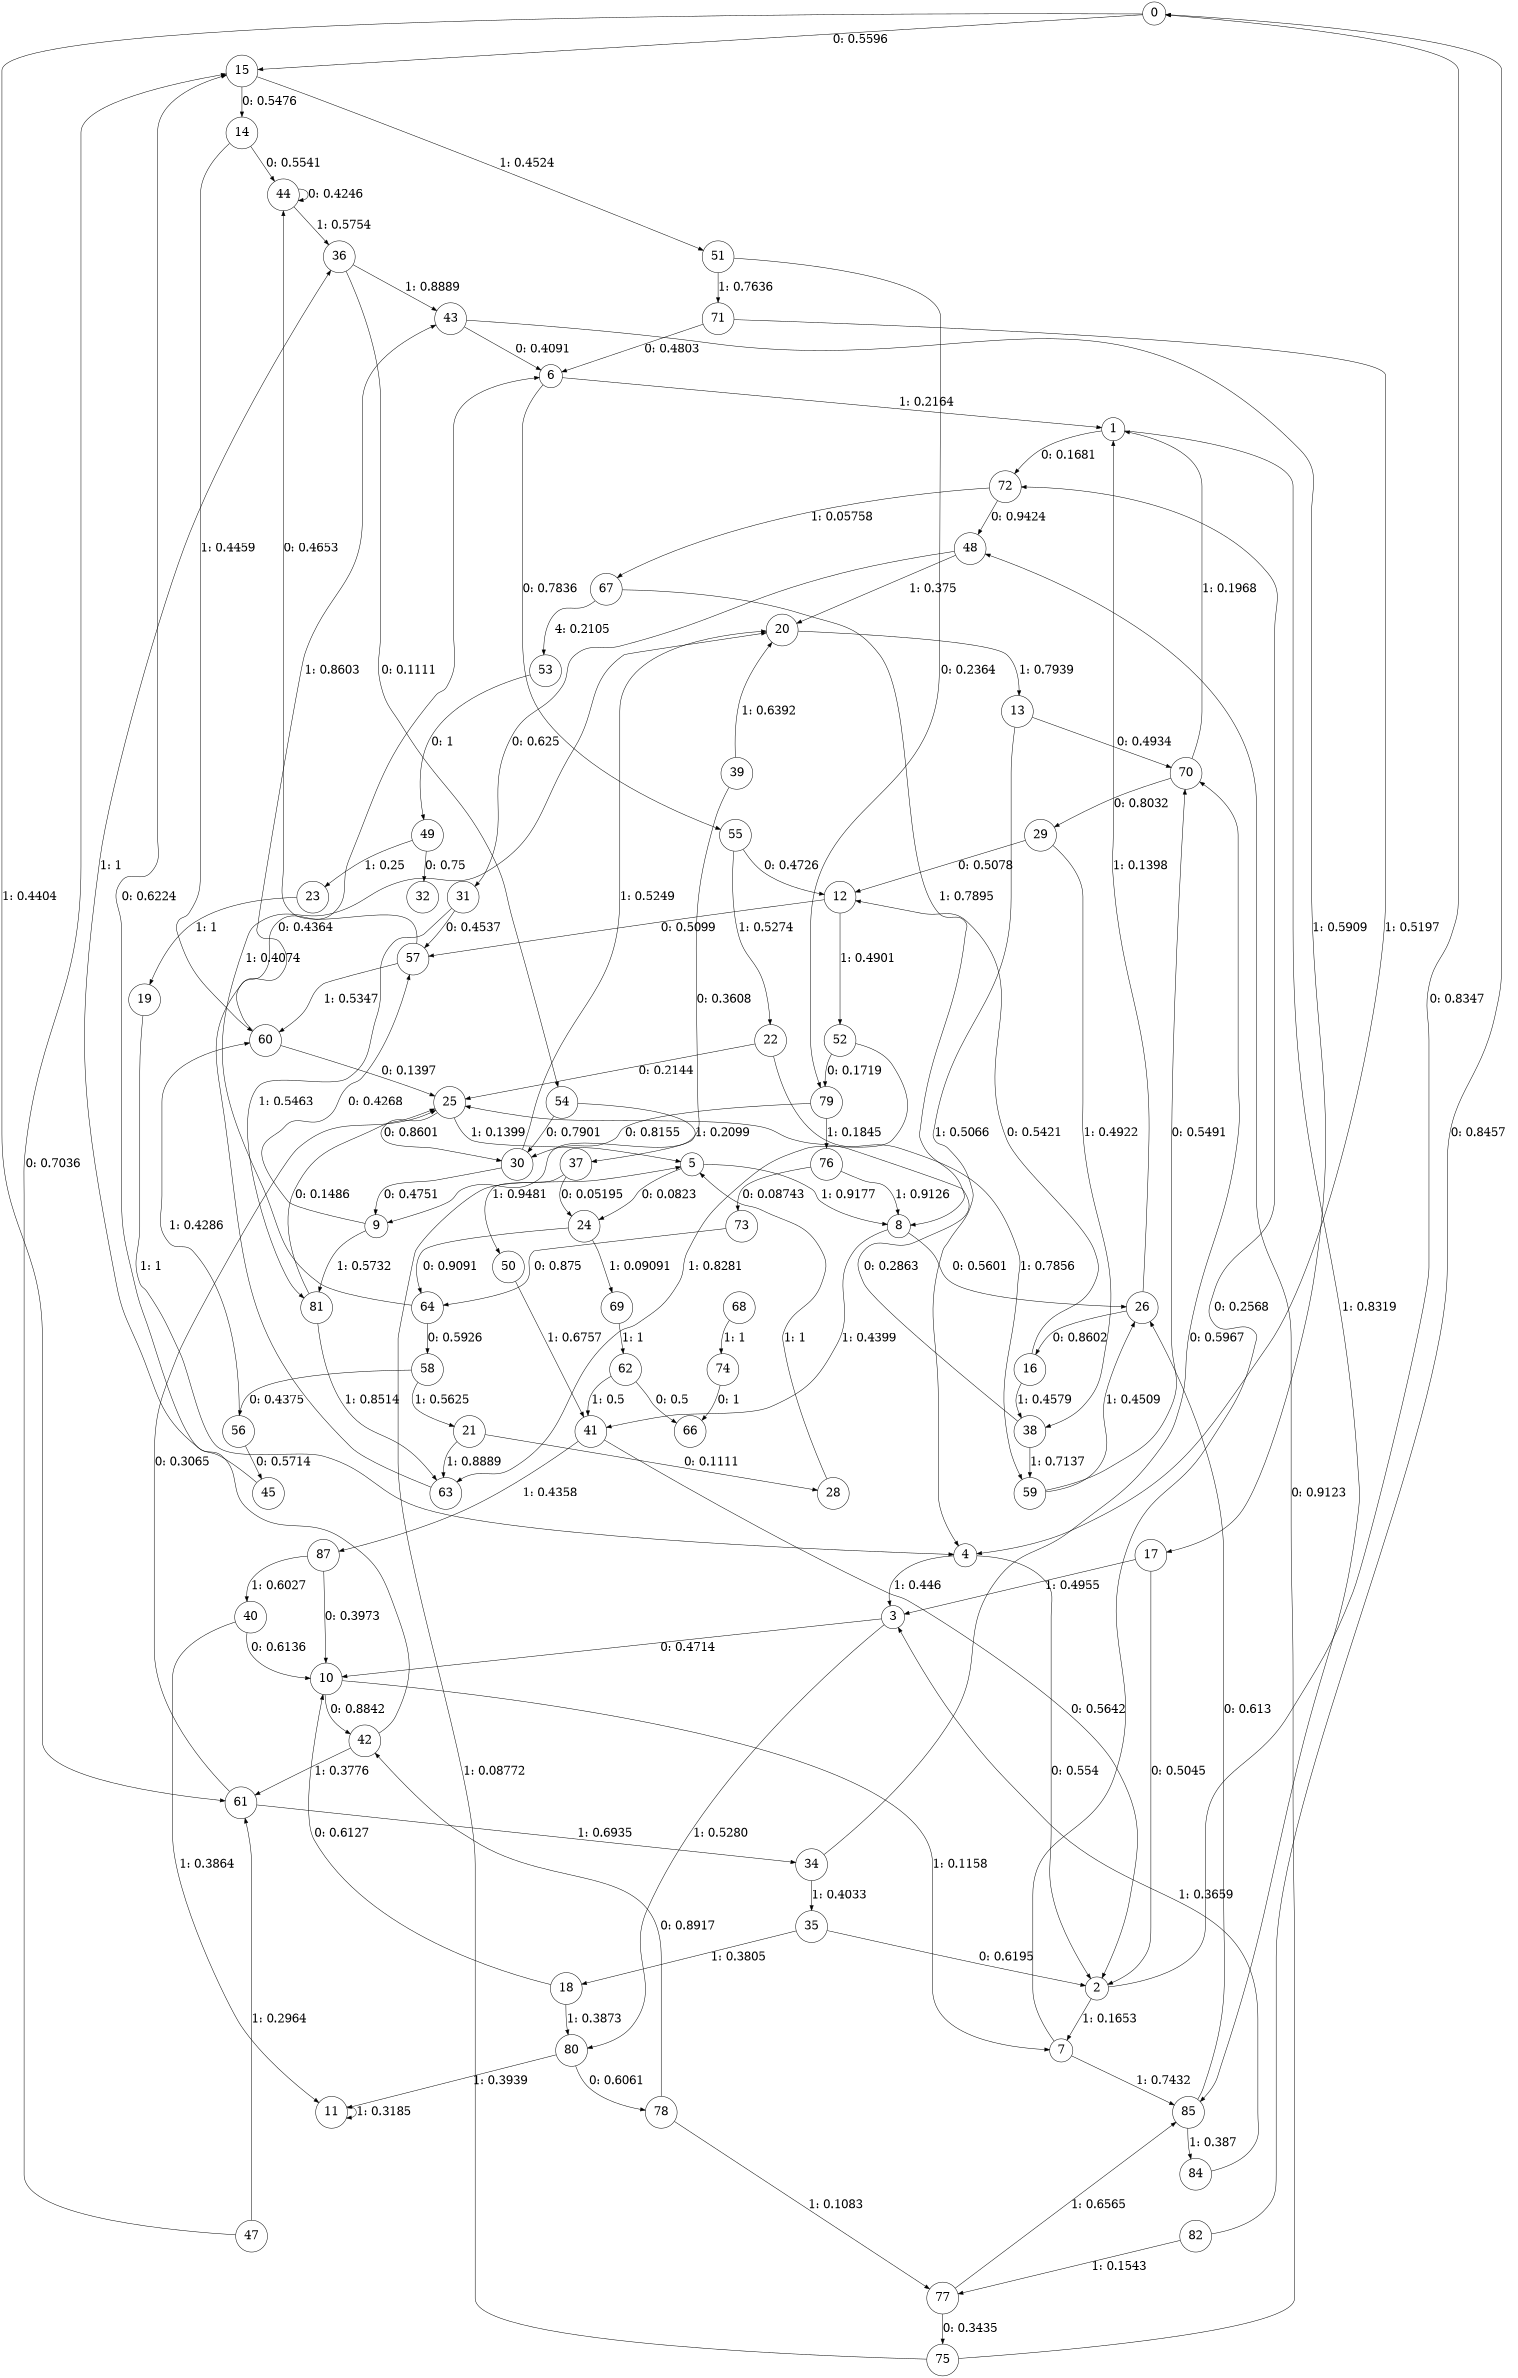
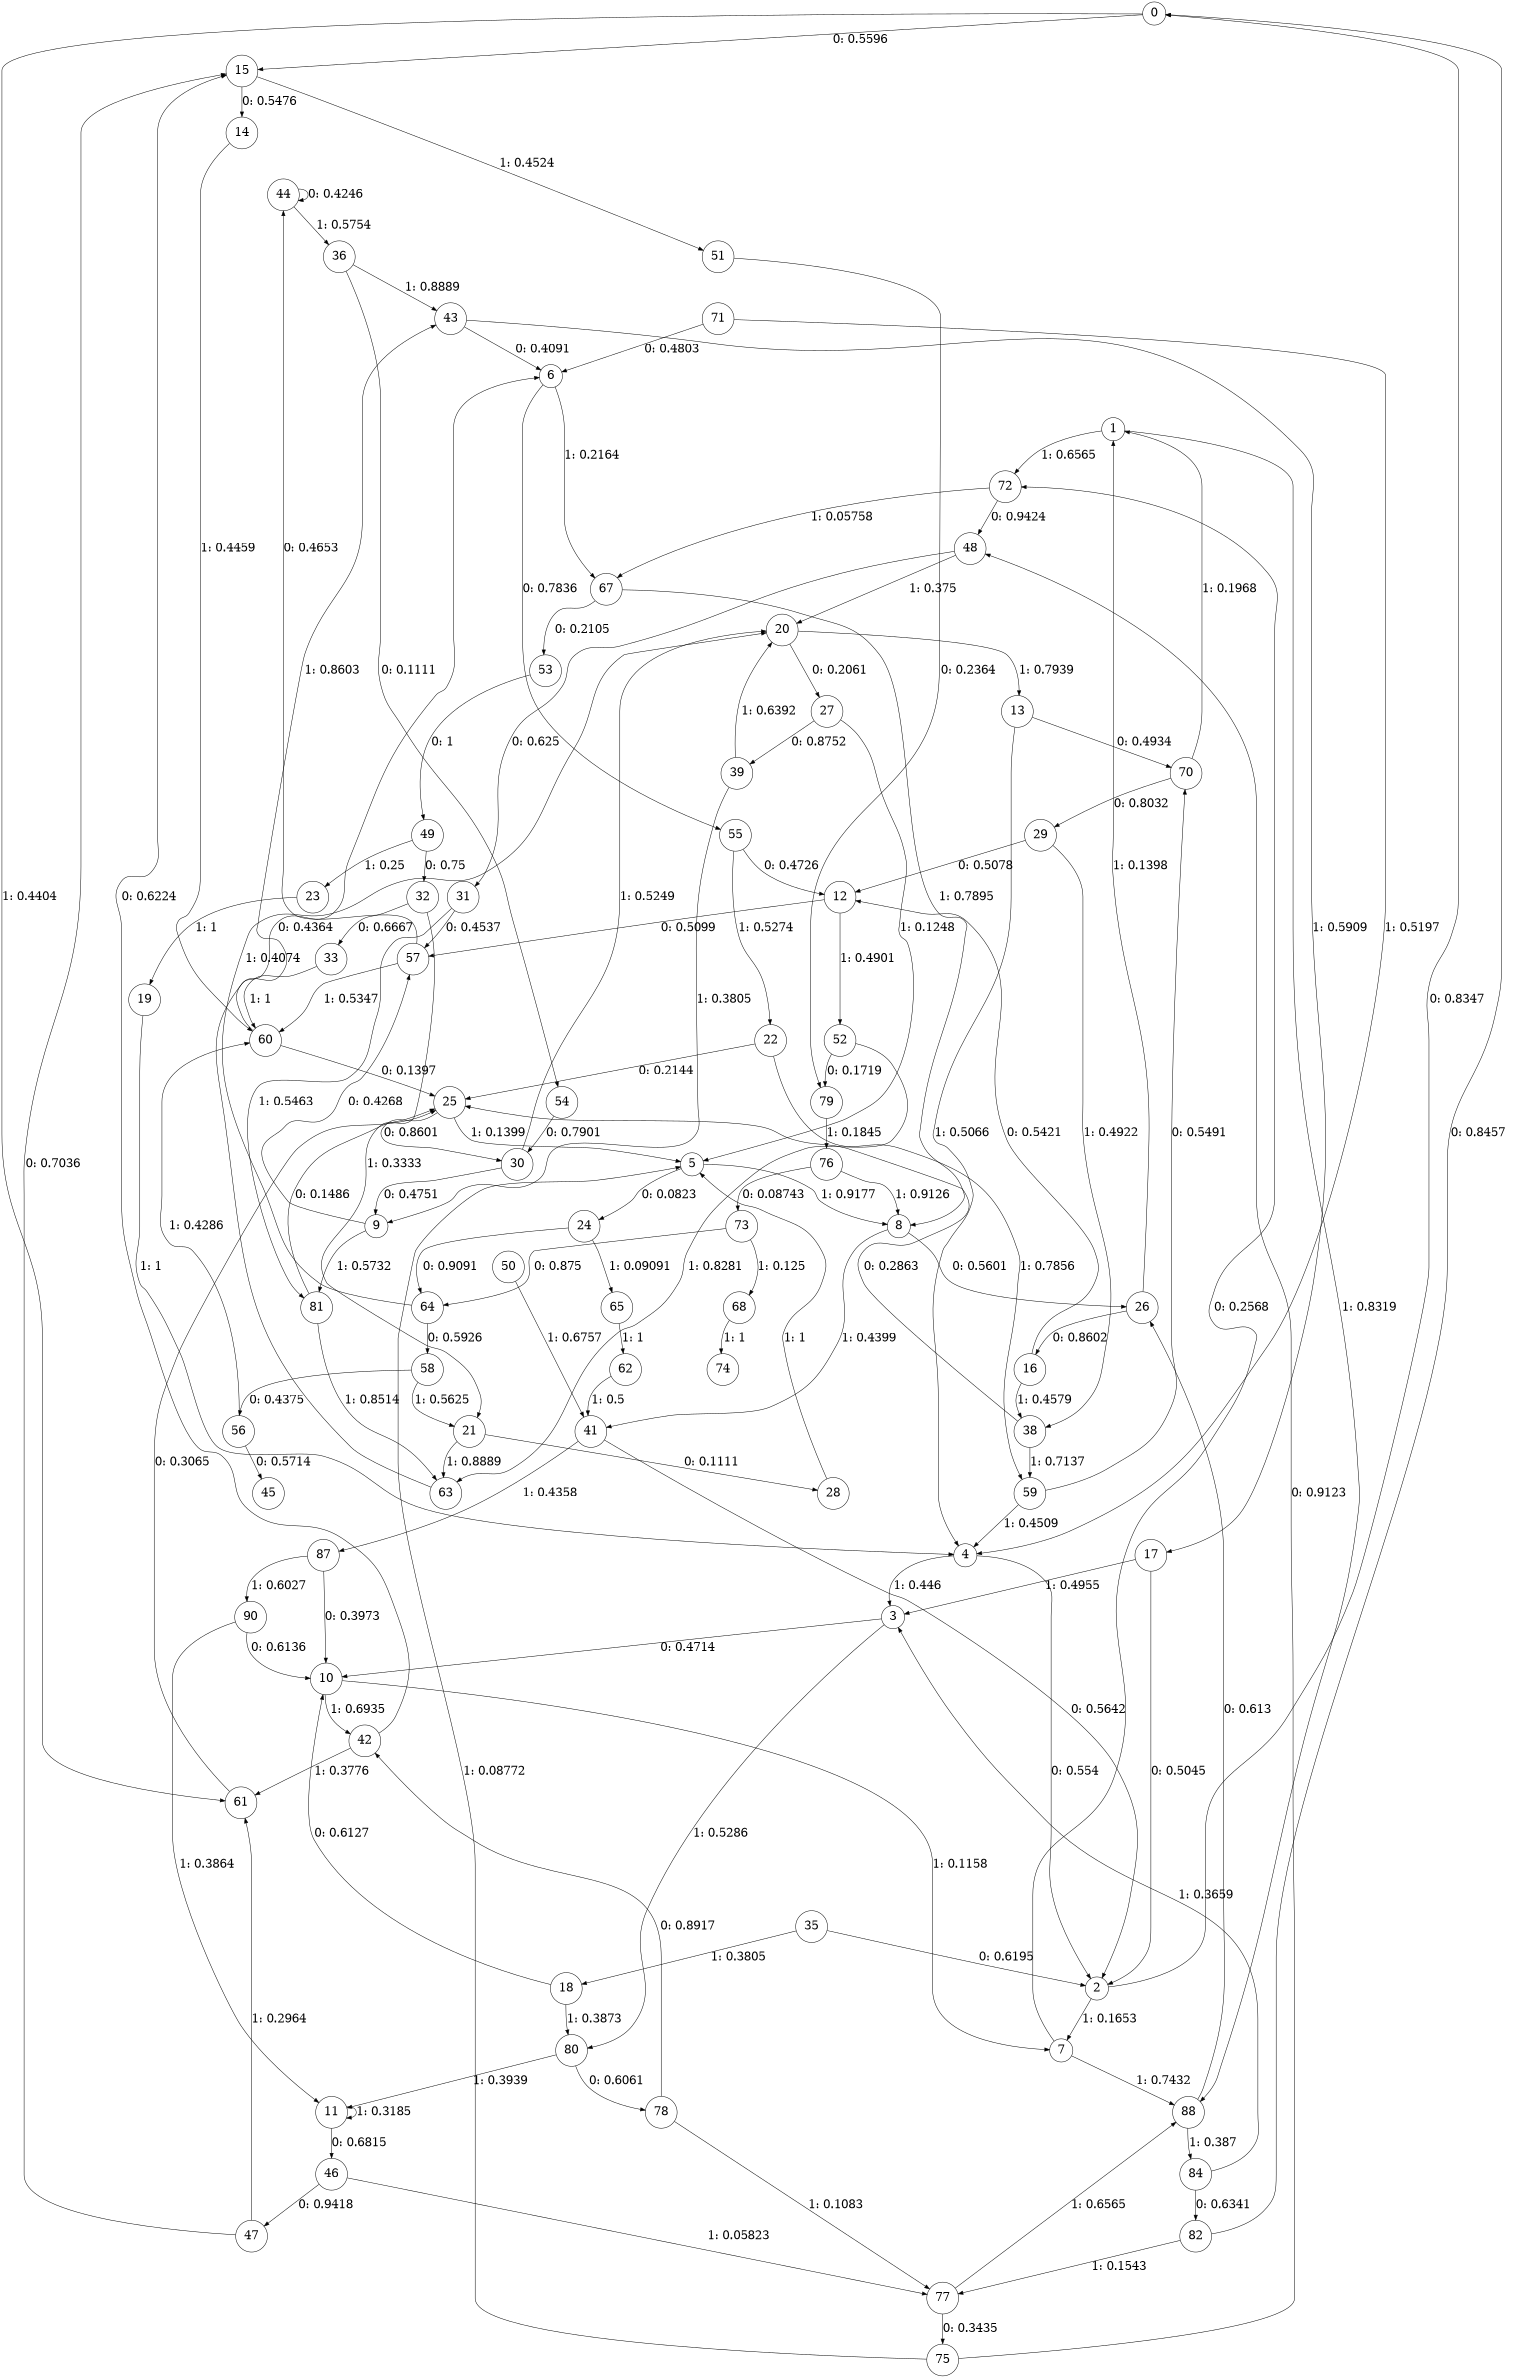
(261, 162) -> none
(718, 285) -> none
(829, 402) -> (564, 484)
(1074, 456) -> (1074, 456)
(587, 630) -> (587, 630)
none -> (827, 711)
(97, 884) -> none
none -> (331, 959)
(729, 1000) -> (729, 1000)
(662, 1117) -> none
(576, 1164) -> none
none -> (363, 1193)
none -> (758, 1265)
(617, 1308) -> (617, 1308)
(1105, 1425) -> (998, 1524)
(690, 1431) -> none
(251, 1617) -> (251, 1617)
(363, 1710) -> (363, 1710)
(726, 1834) -> (726, 1834)
(812, 1865) -> none
(1188, 2112) -> (1188, 2112)
none -> (332, 2174)
none -> (1196, 2203)
